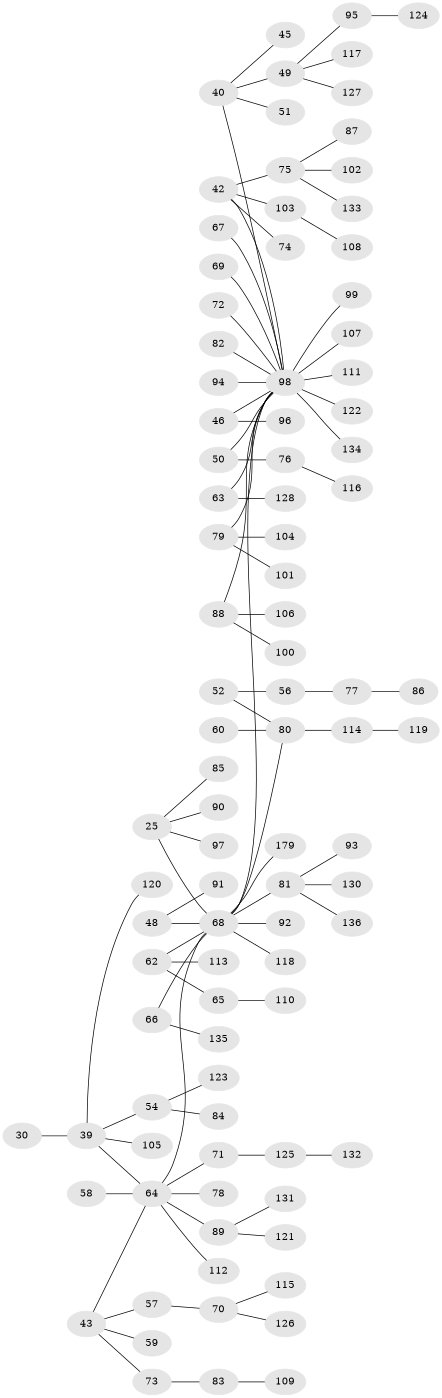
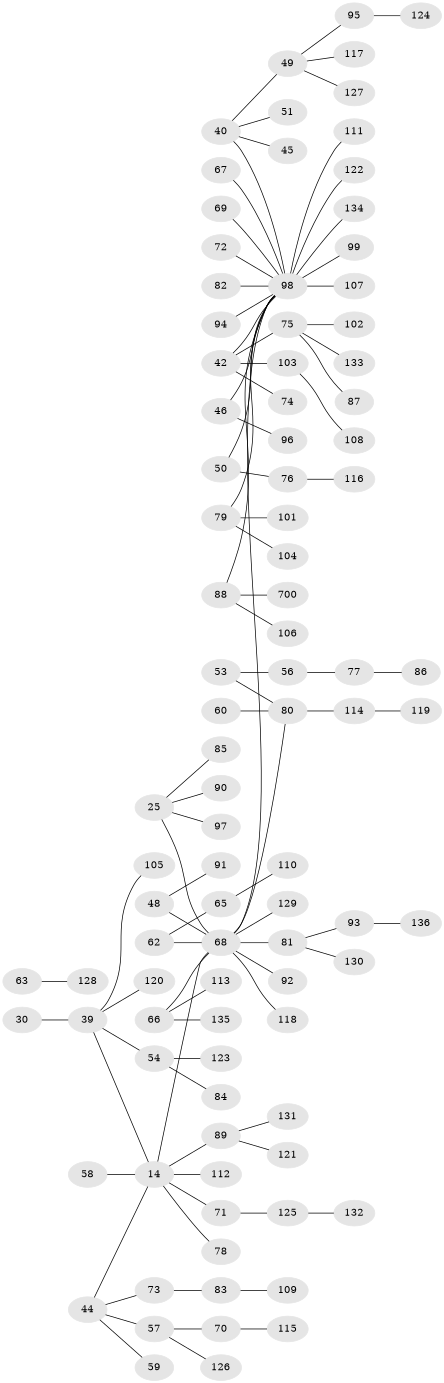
(252, 441) -> none
(285, 653) -> (288, 595)
(219, 692) -> (221, 672)
(285, 846) -> (288, 904)
(319, 904) -> (387, 923)
(179, 962) -> (187, 1001)
(152, 1194) -> (154, 1174)
(252, 1317) -> (187, 1348)
(87, 1324) -> (88, 1310)
